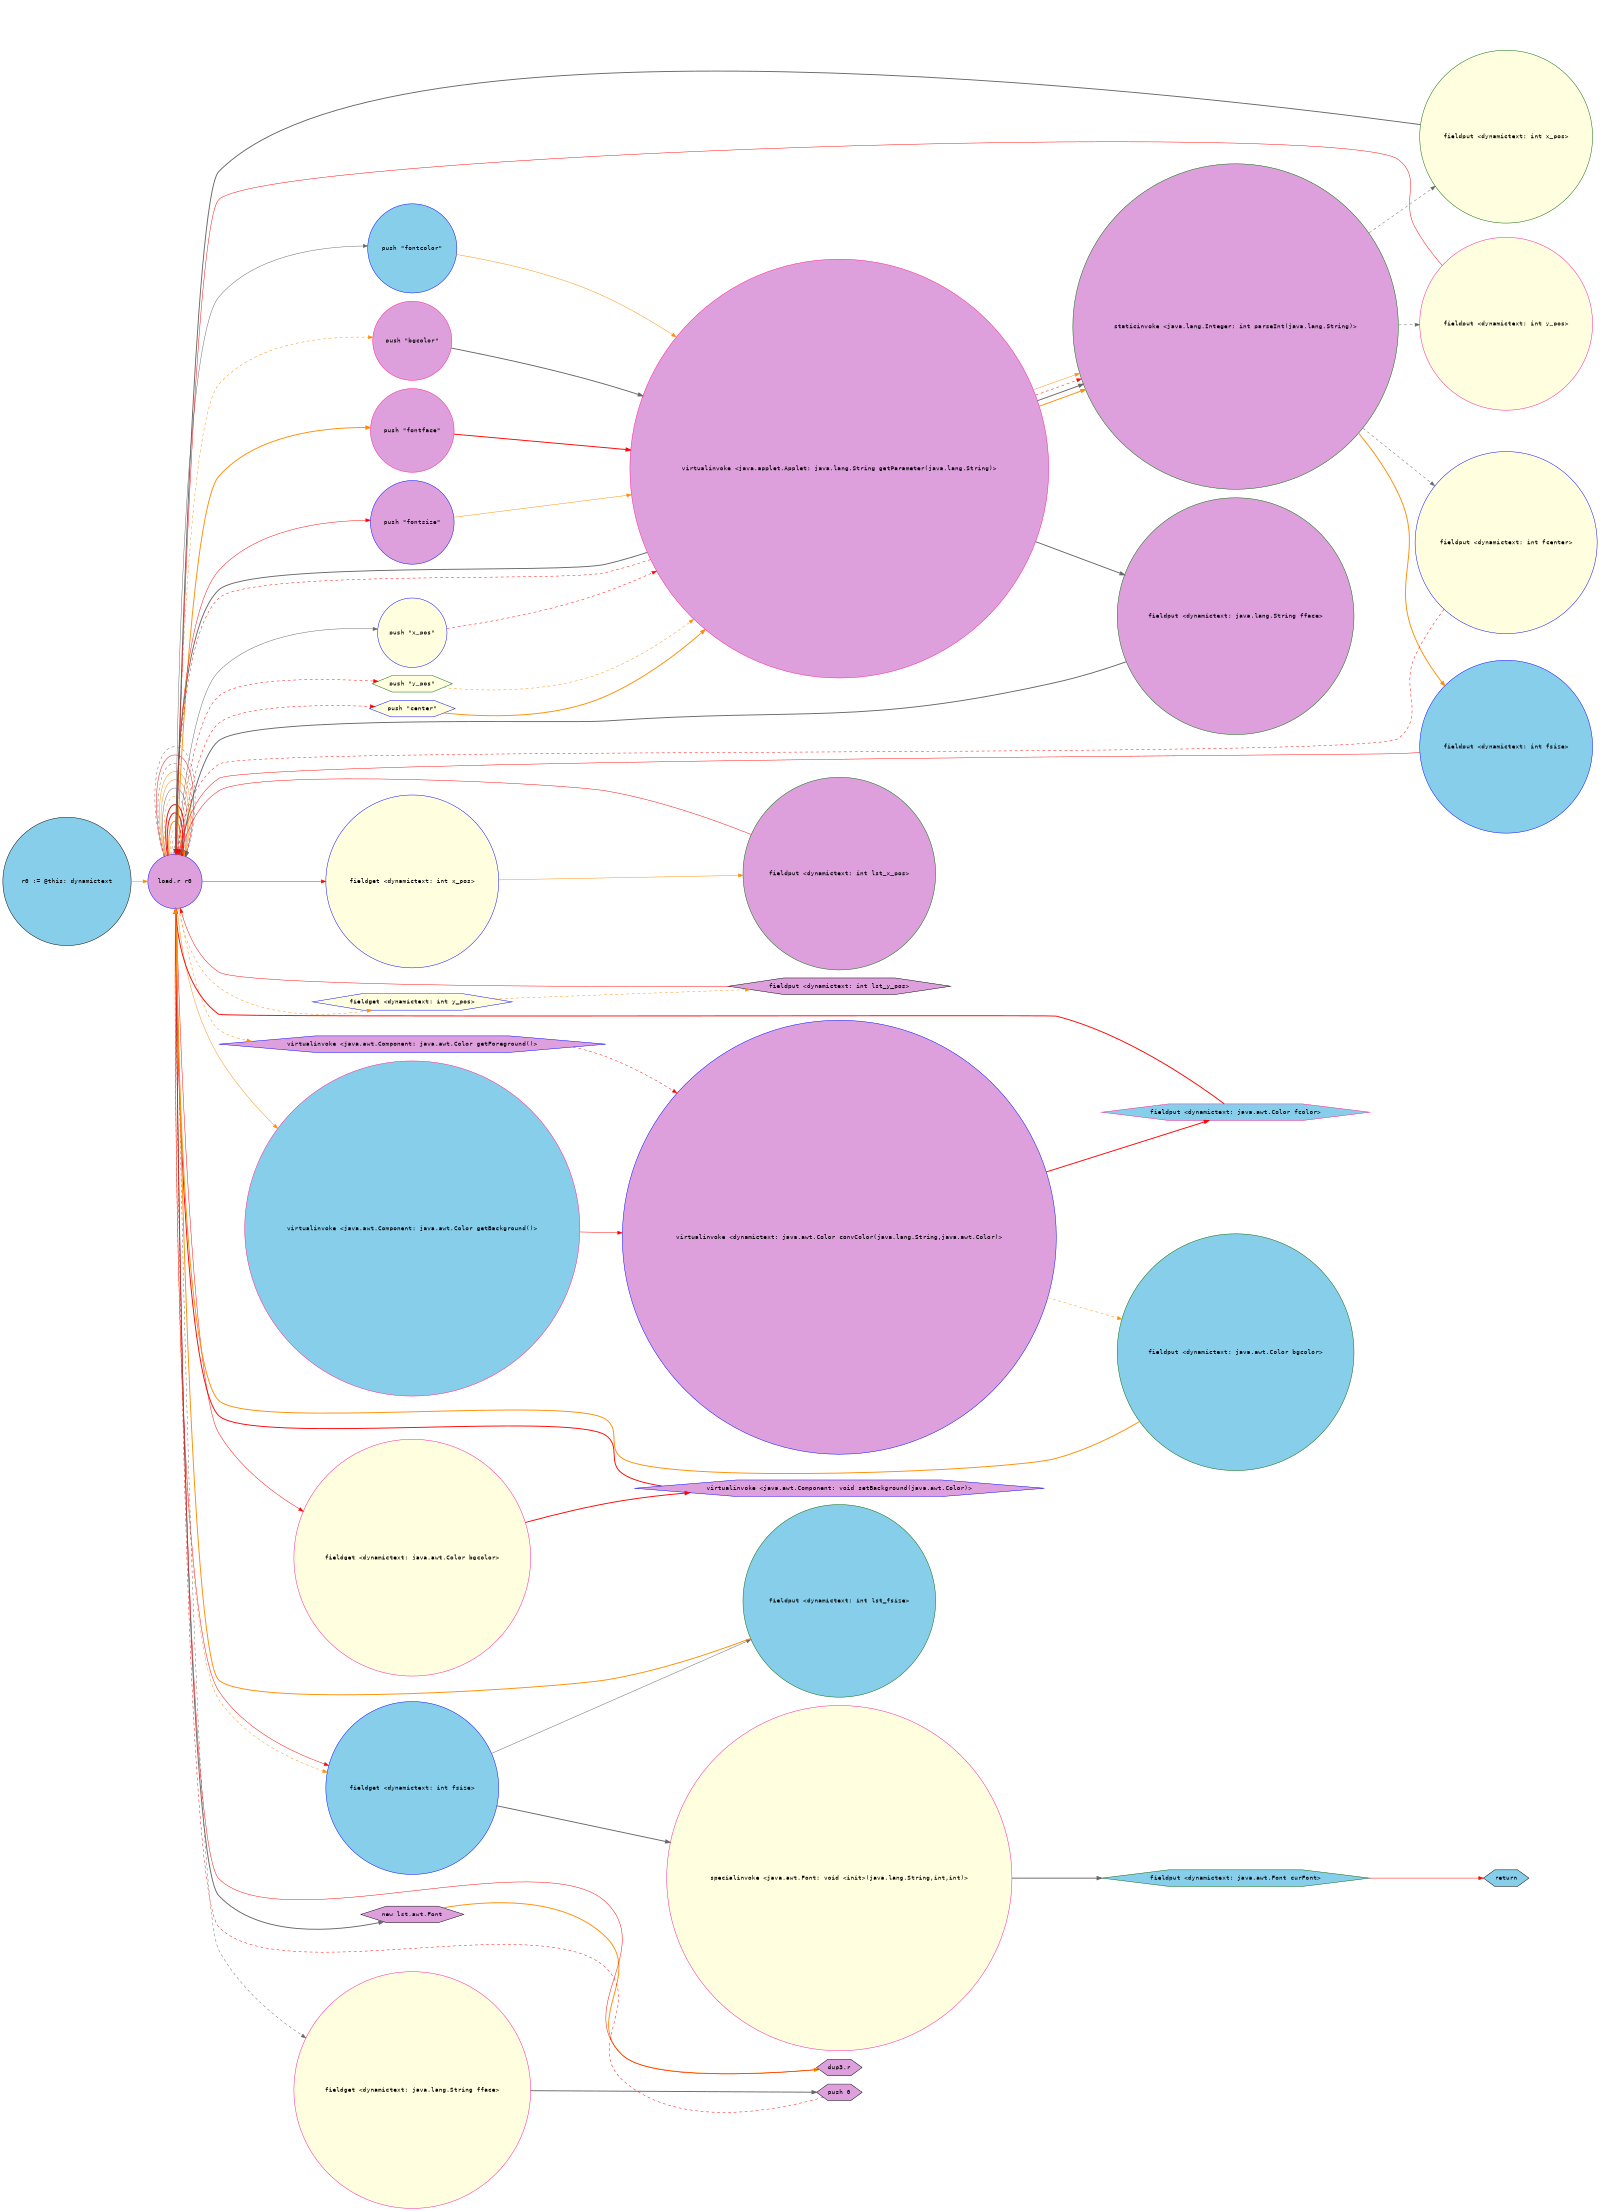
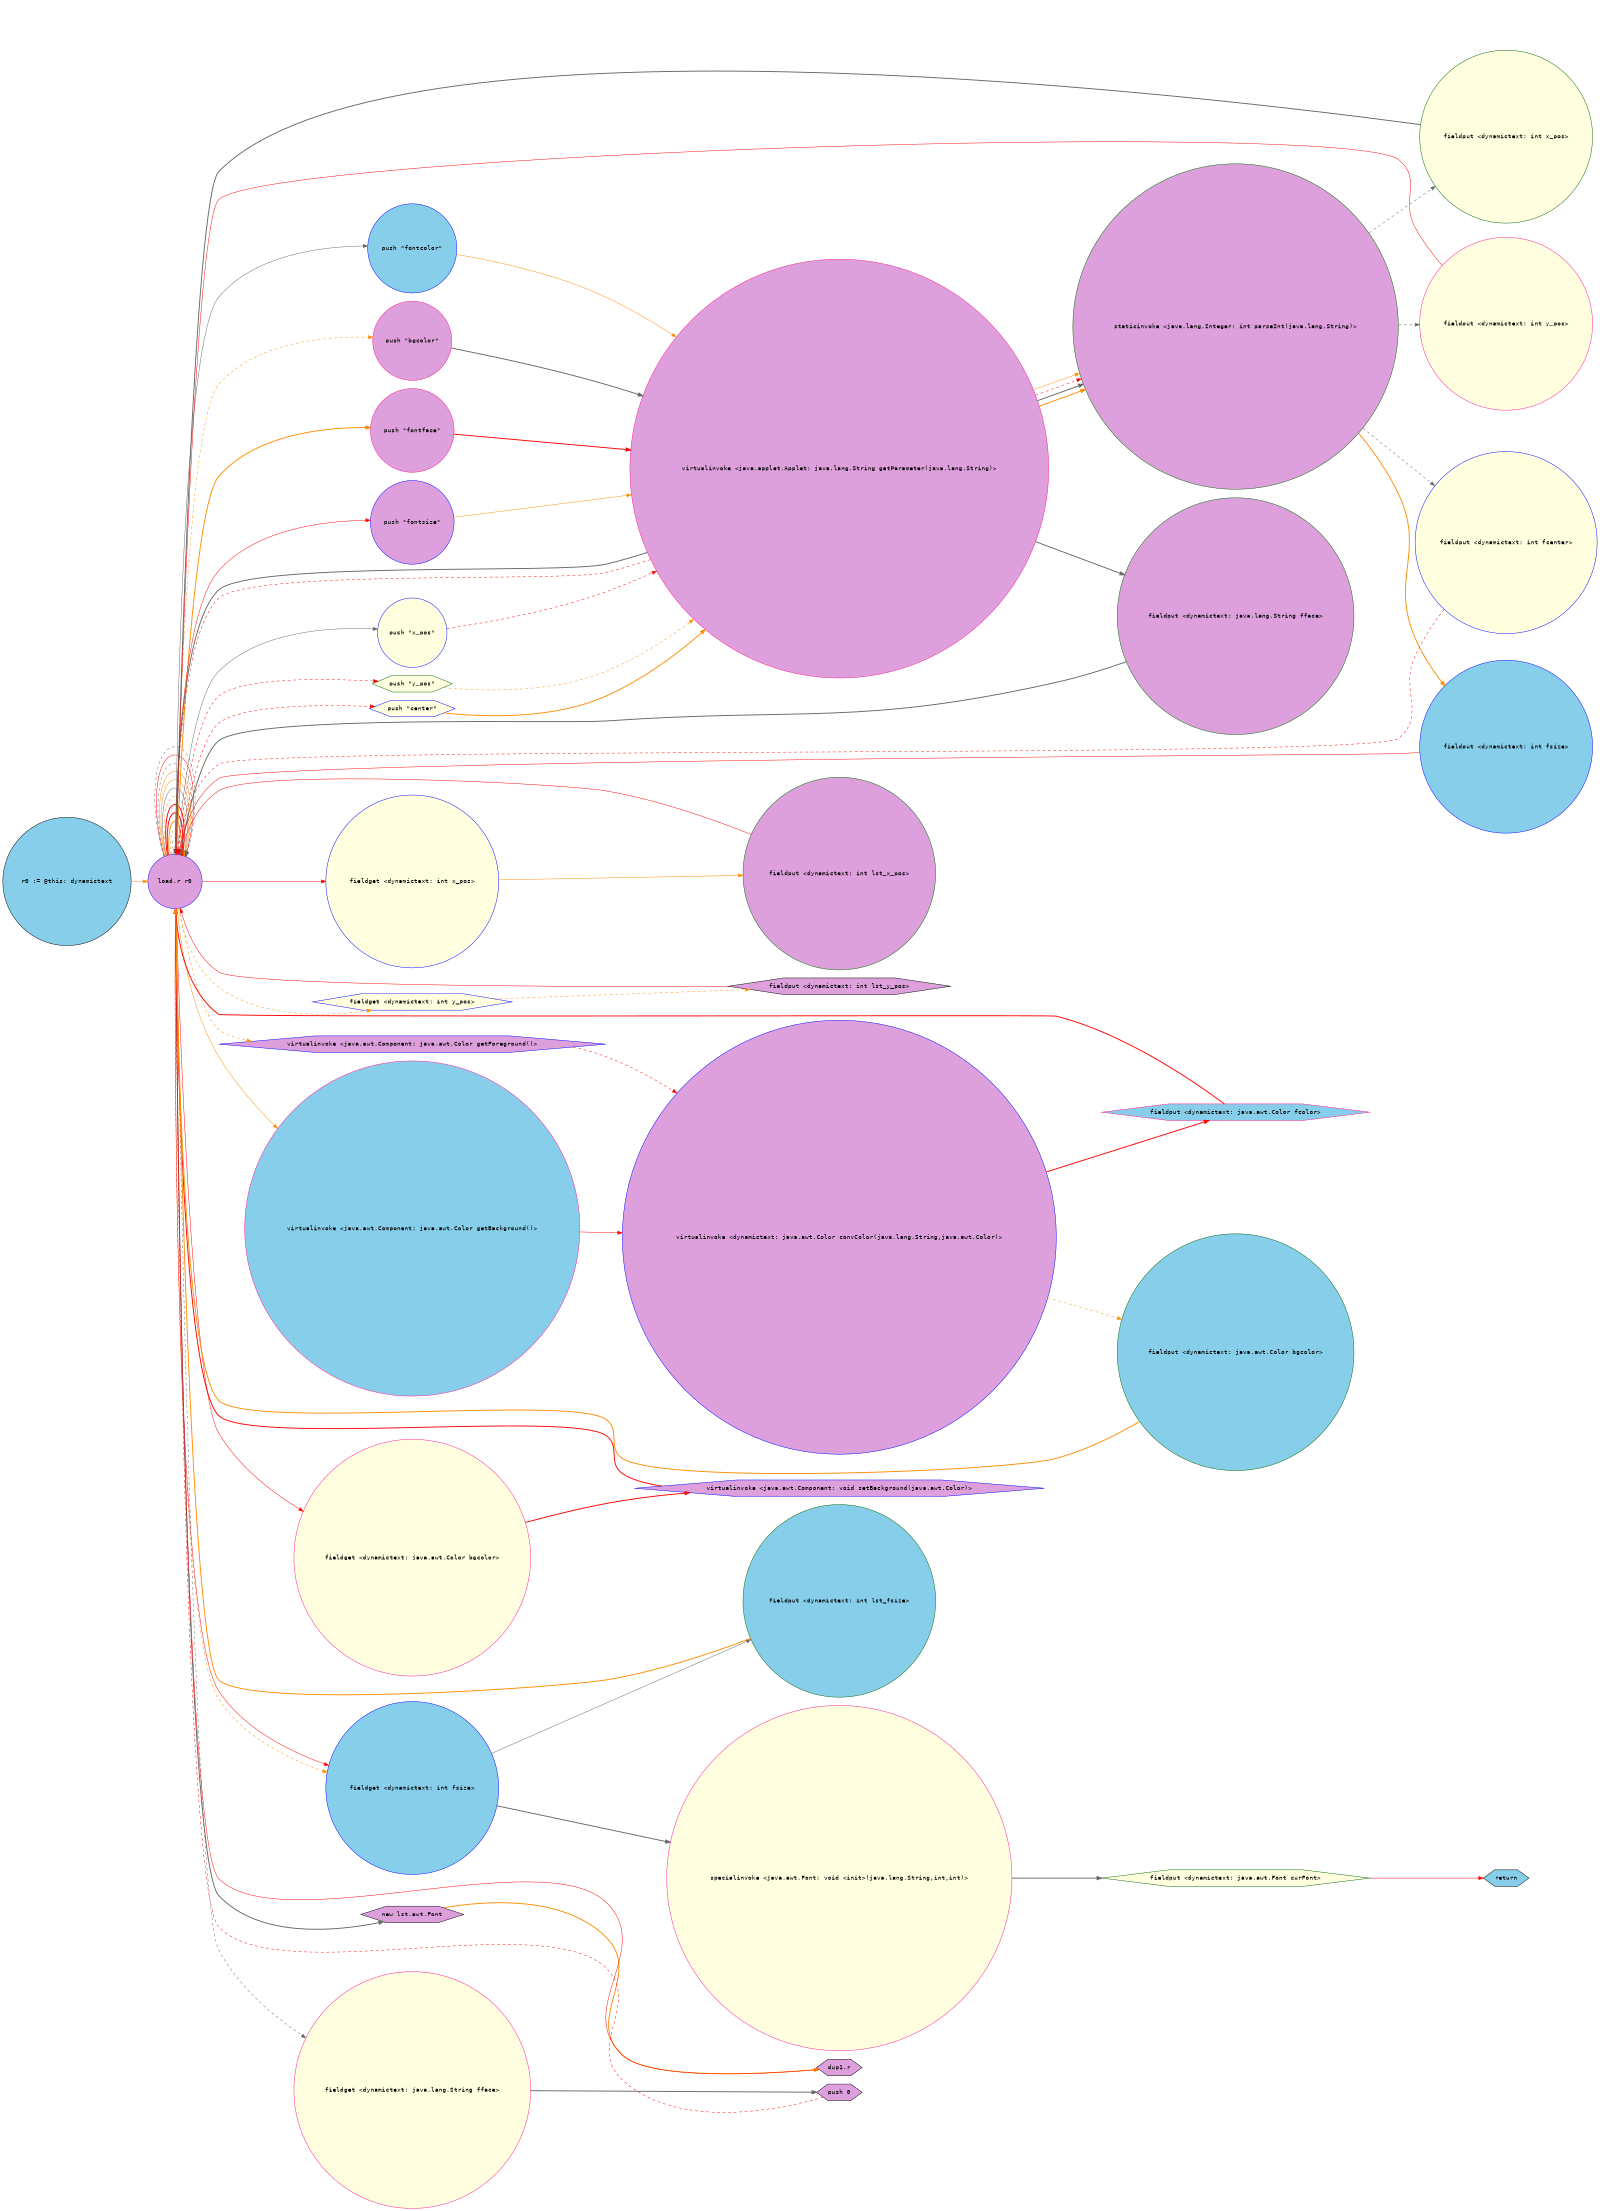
(1236, 1878) -> (1236, 1878)
(839, 2068) -> (839, 2068)
